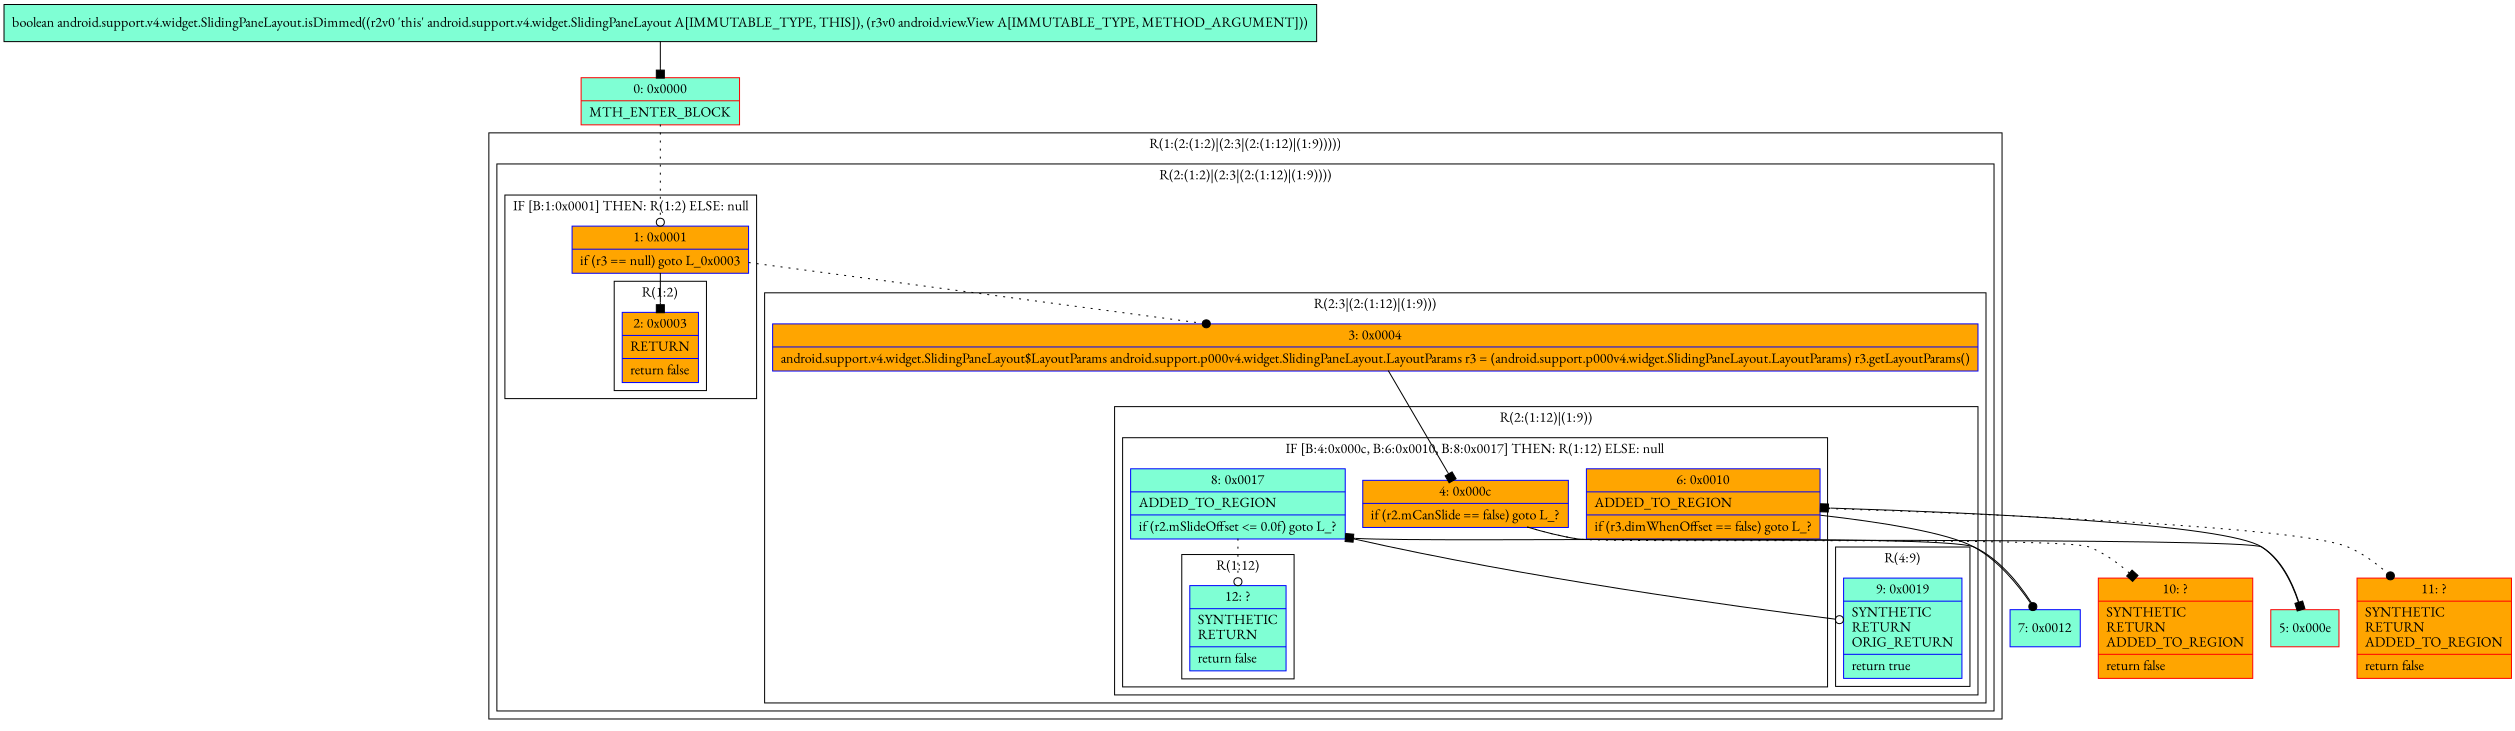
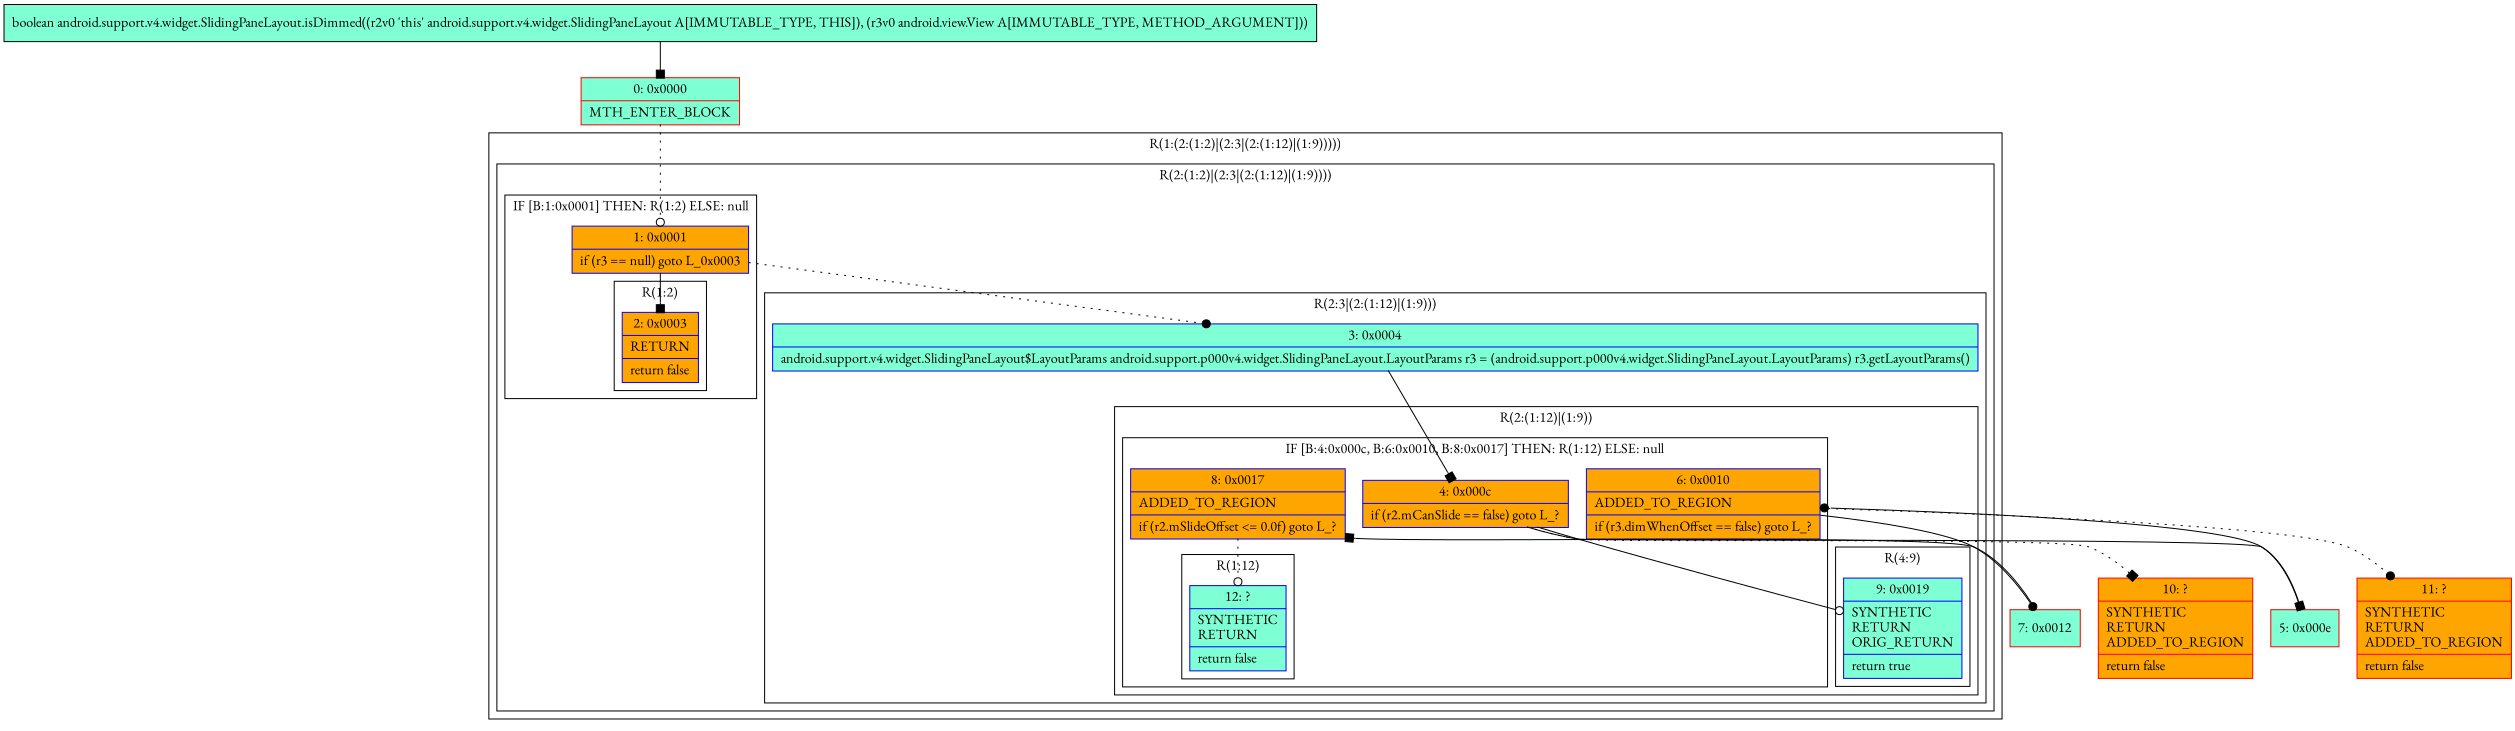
(1375, 347) -> (1375, 347)
(1238, 504) -> (1238, 504)
(2085, 520) -> (2085, 520)
(1589, 584) -> (1686, 569)
(2045, 628) -> (2045, 628)
